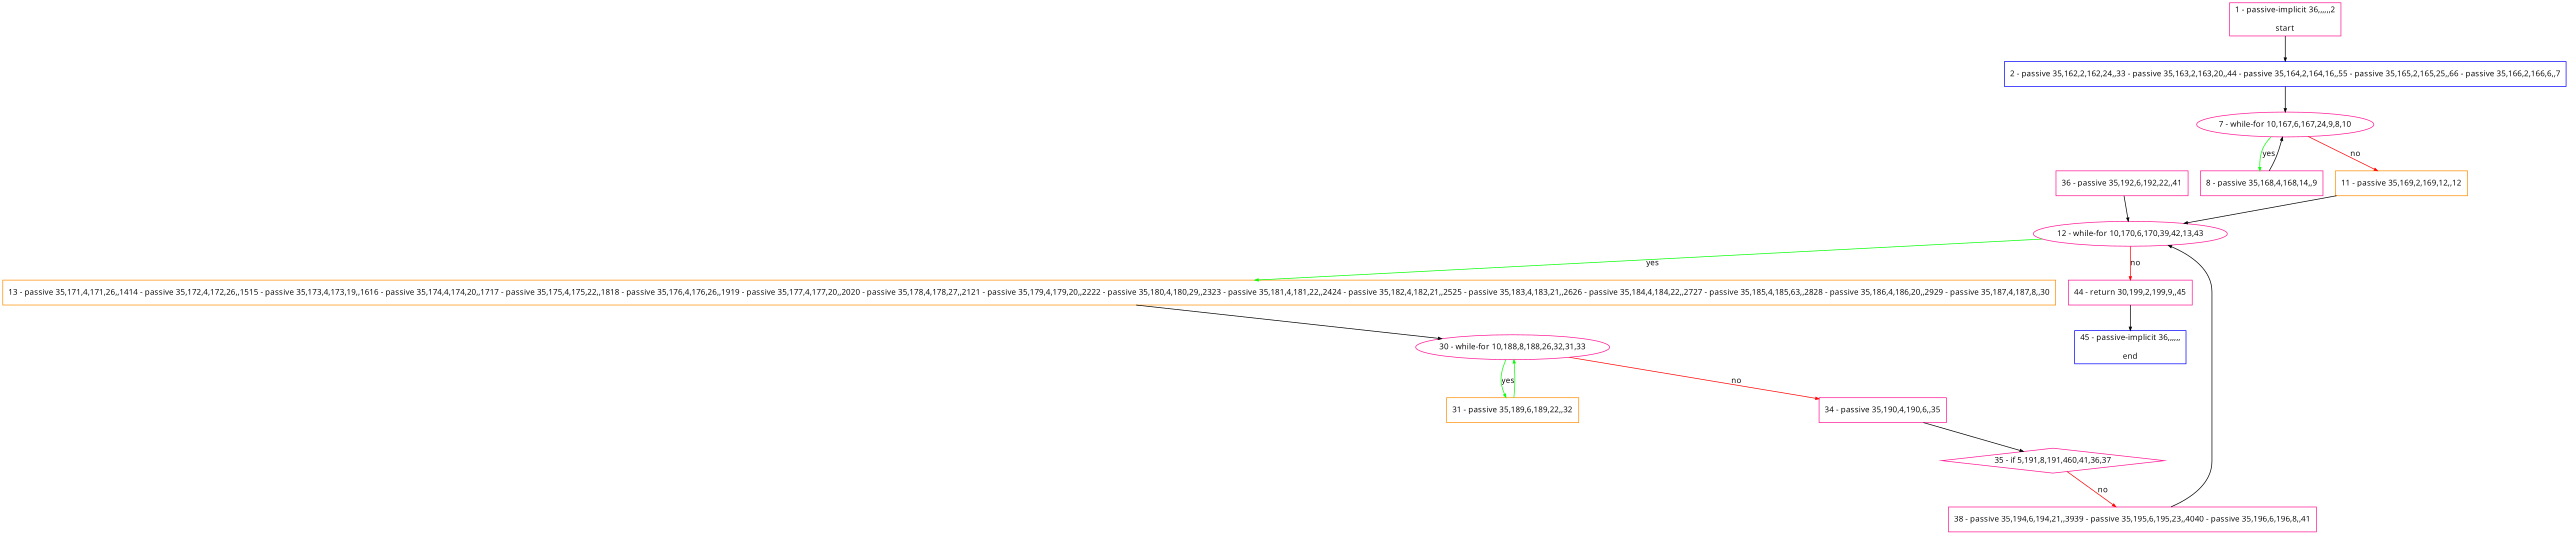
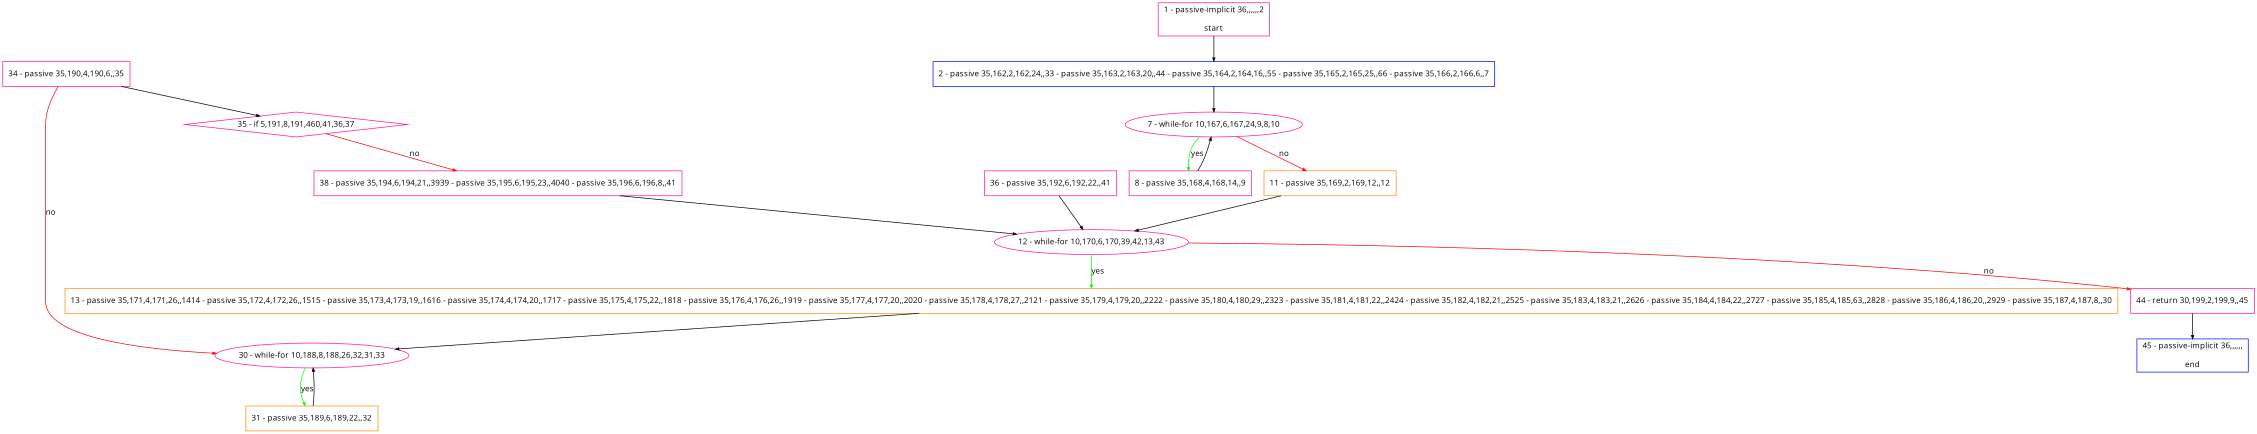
(1692, 378) -> (46, 285)
(1515, 380) -> (314, 389)
